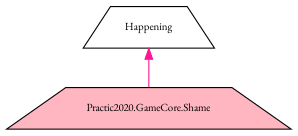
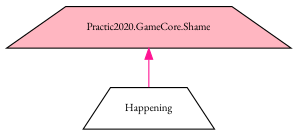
(149, 73) -> (149, 73)
